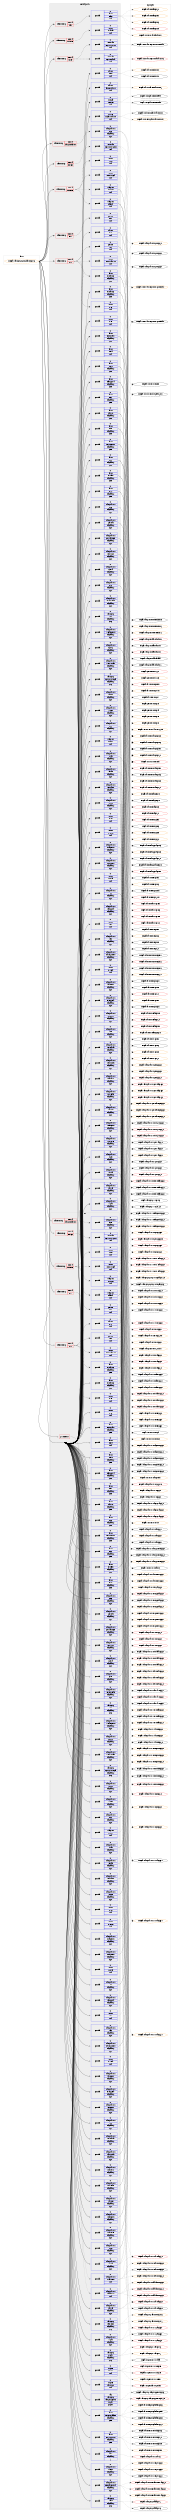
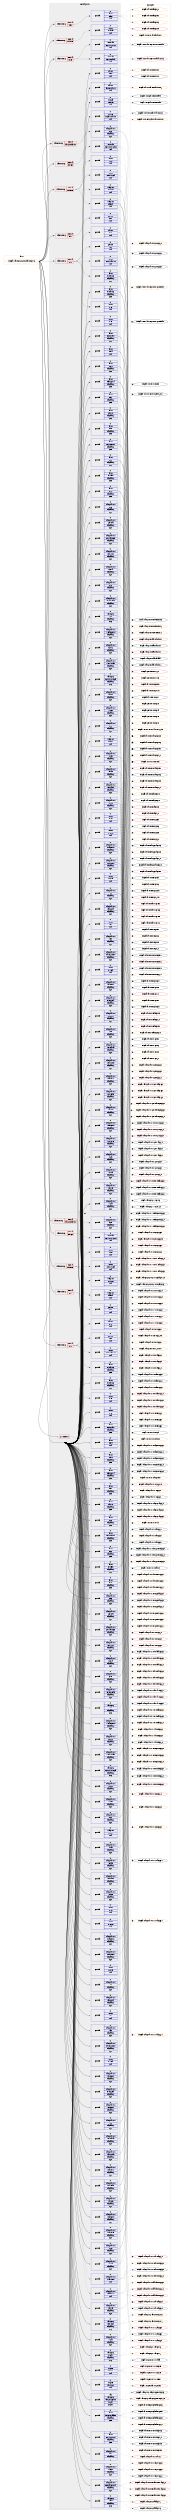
(150, 620) -> (150, 620)
none -> (150, 1317)
(150, 1588) -> (150, 1588)
